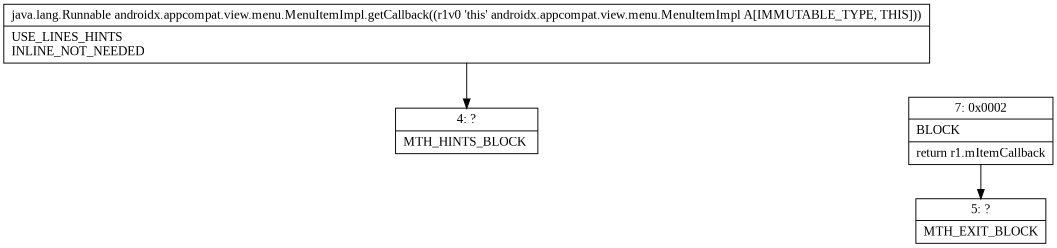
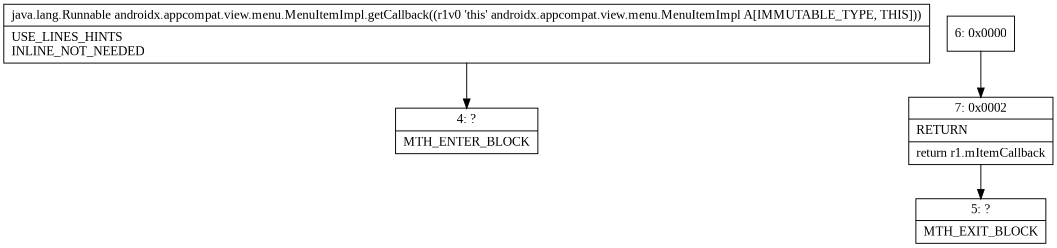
none -> (981, 34)
(938, 130) -> (942, 130)
(465, 142) -> (467, 142)
